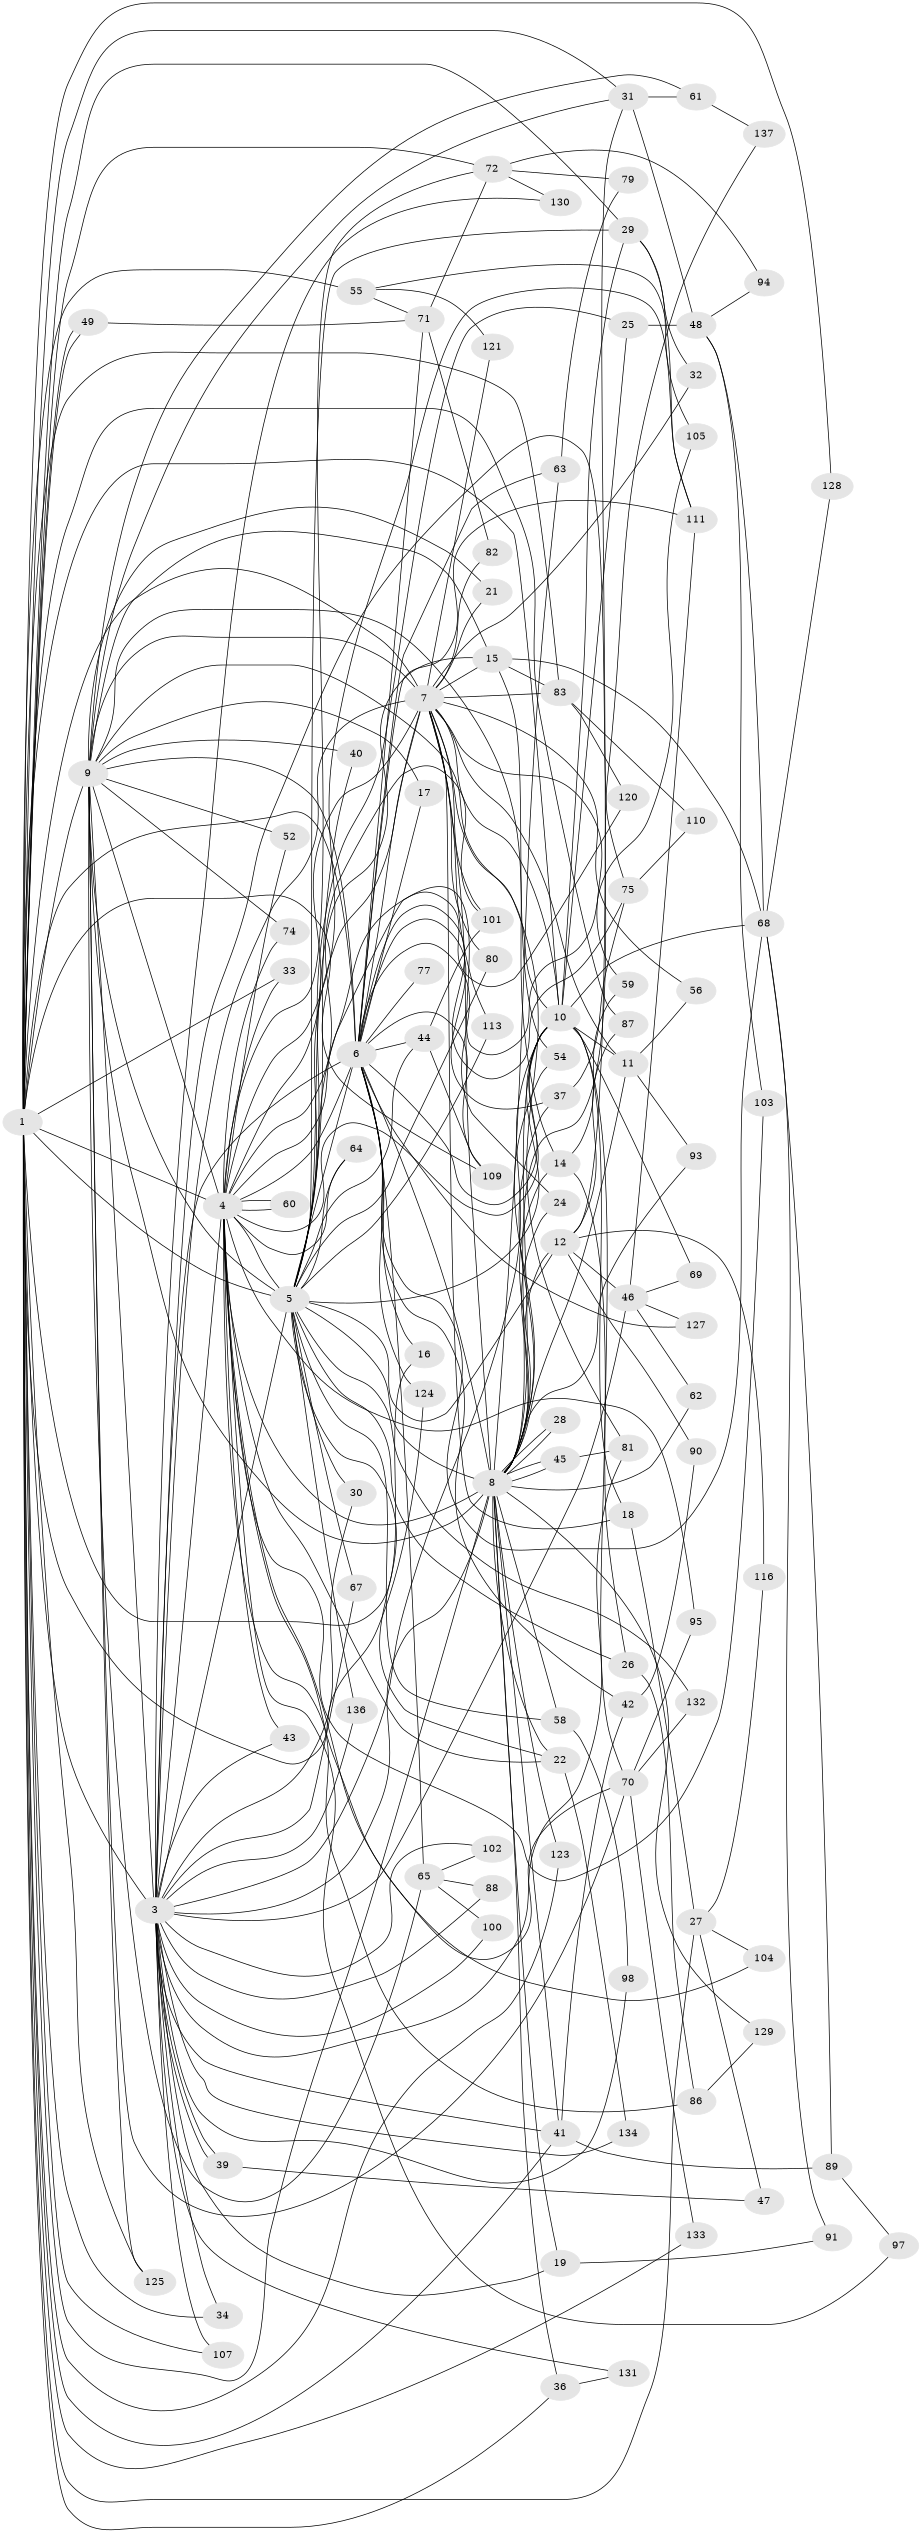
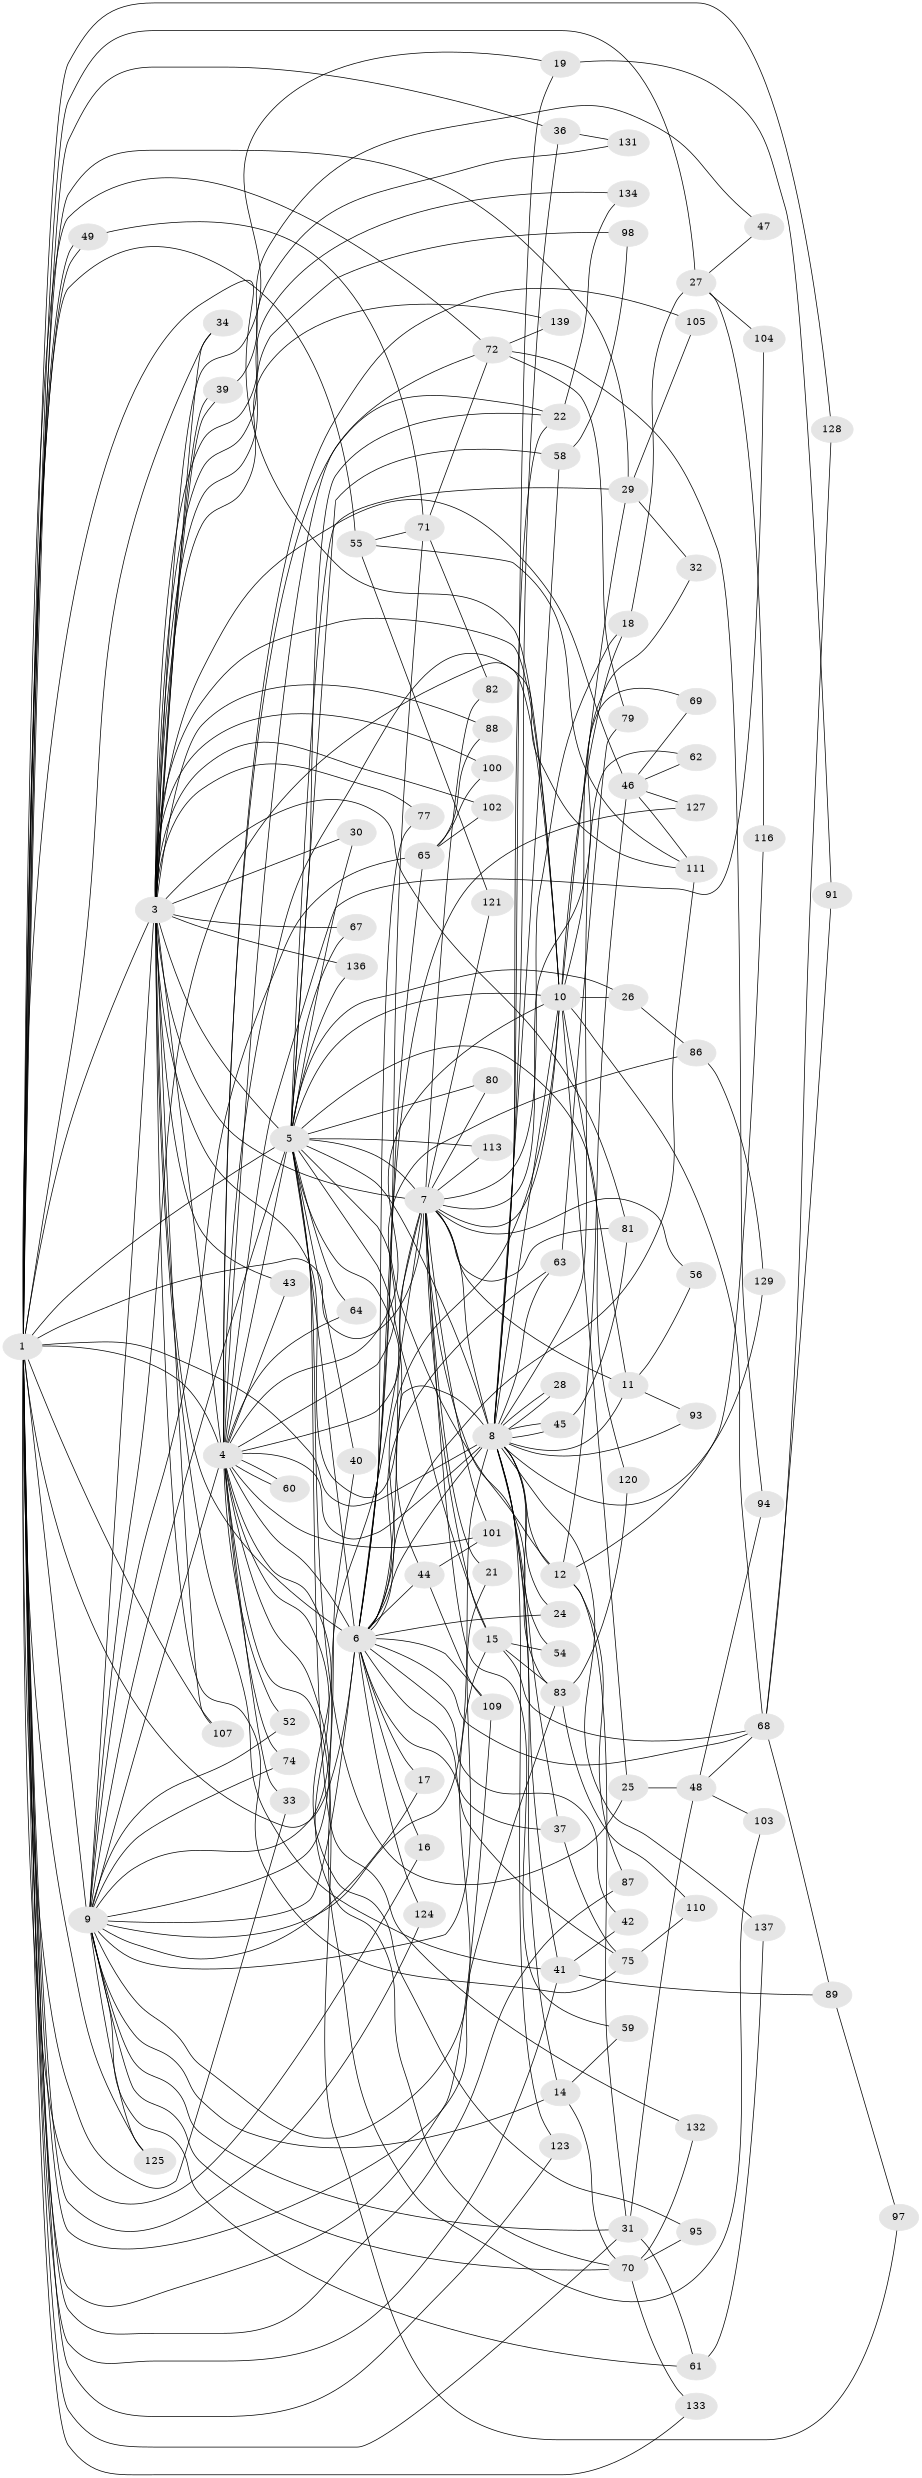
(560, 203) -> (560, 322)
none -> (248, 767)
(696, 1452) -> none
